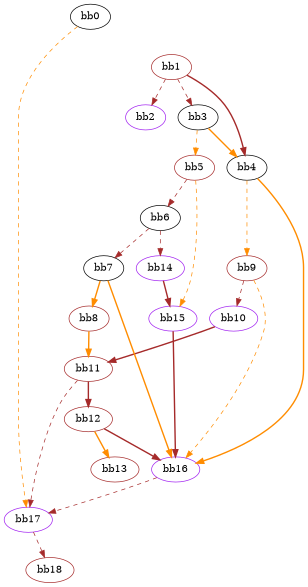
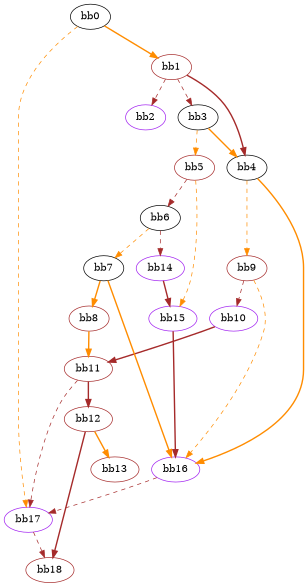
none -> (128, 40)
(135, 241) -> (135, 241)
(129, 443) -> (70, 491)
